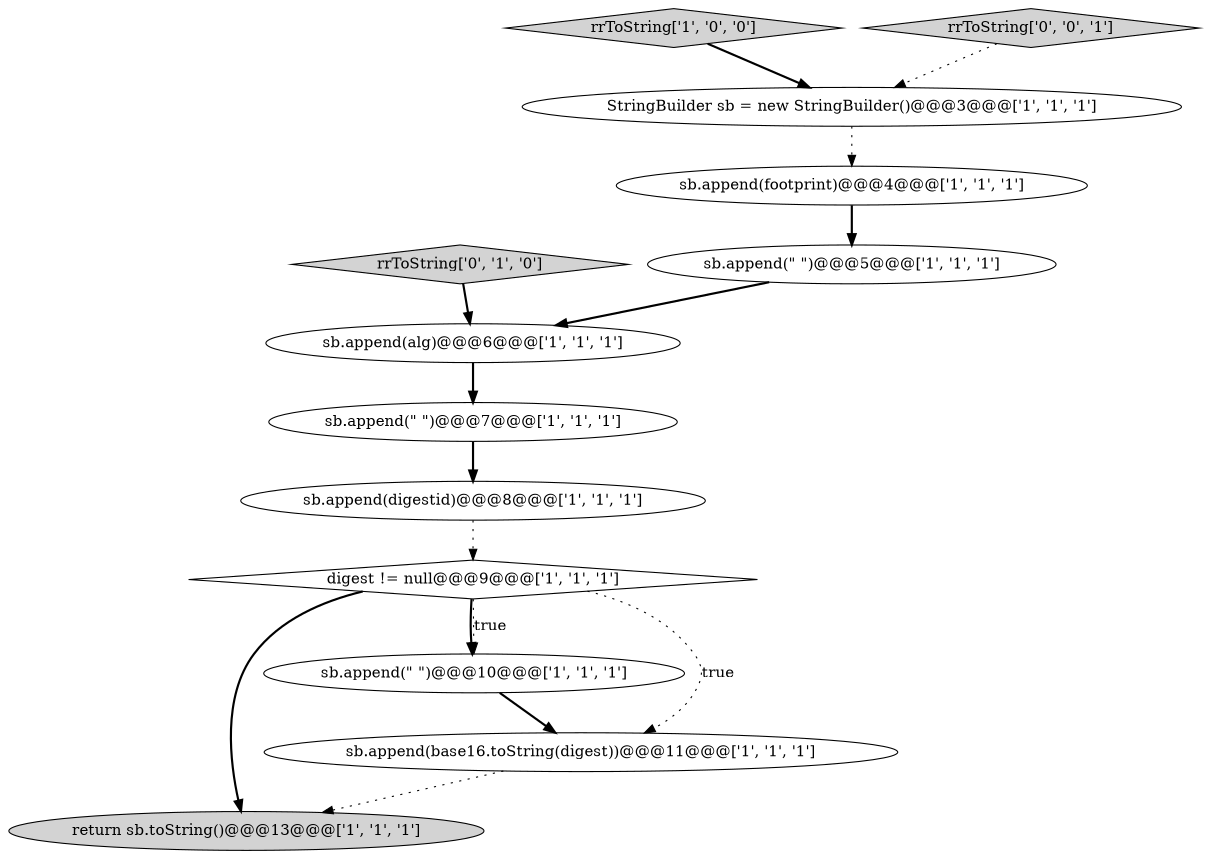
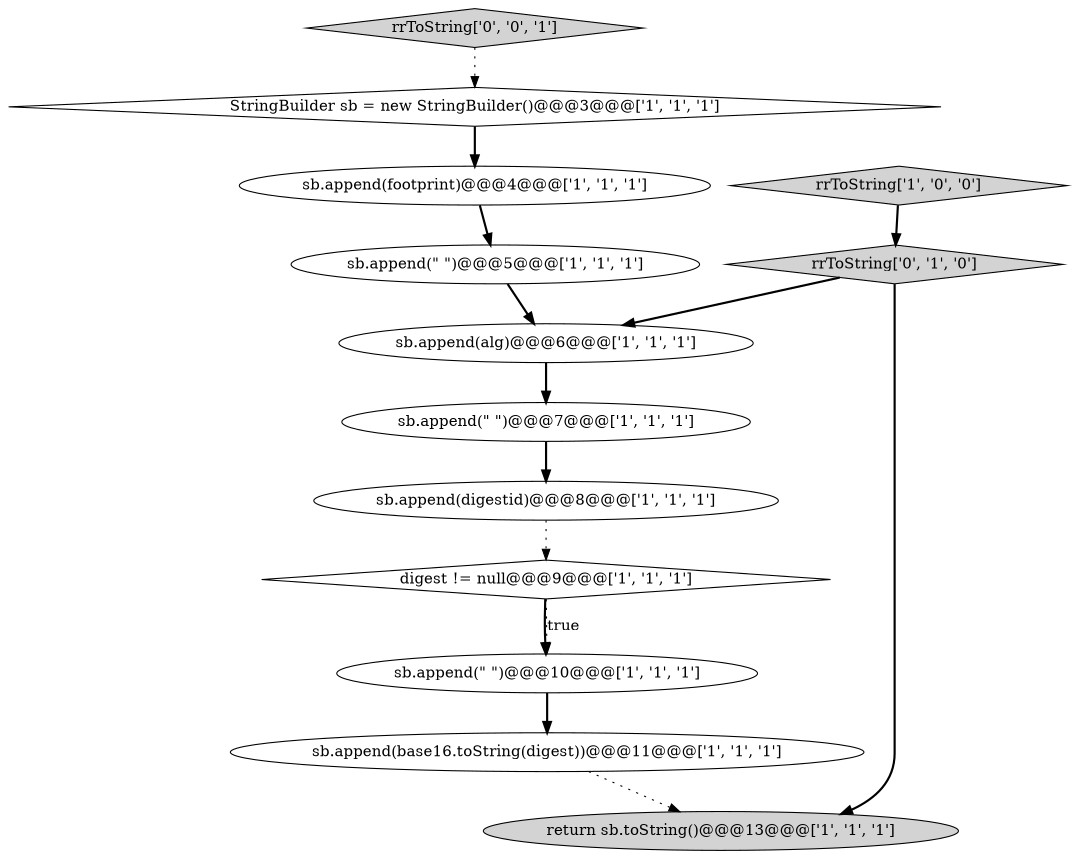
(754, 63) -> (897, 220)
(852, 107) -> (475, 107)
(852, 141) -> (475, 141)
(685, 642) -> none
(248, 664) -> (895, 556)
